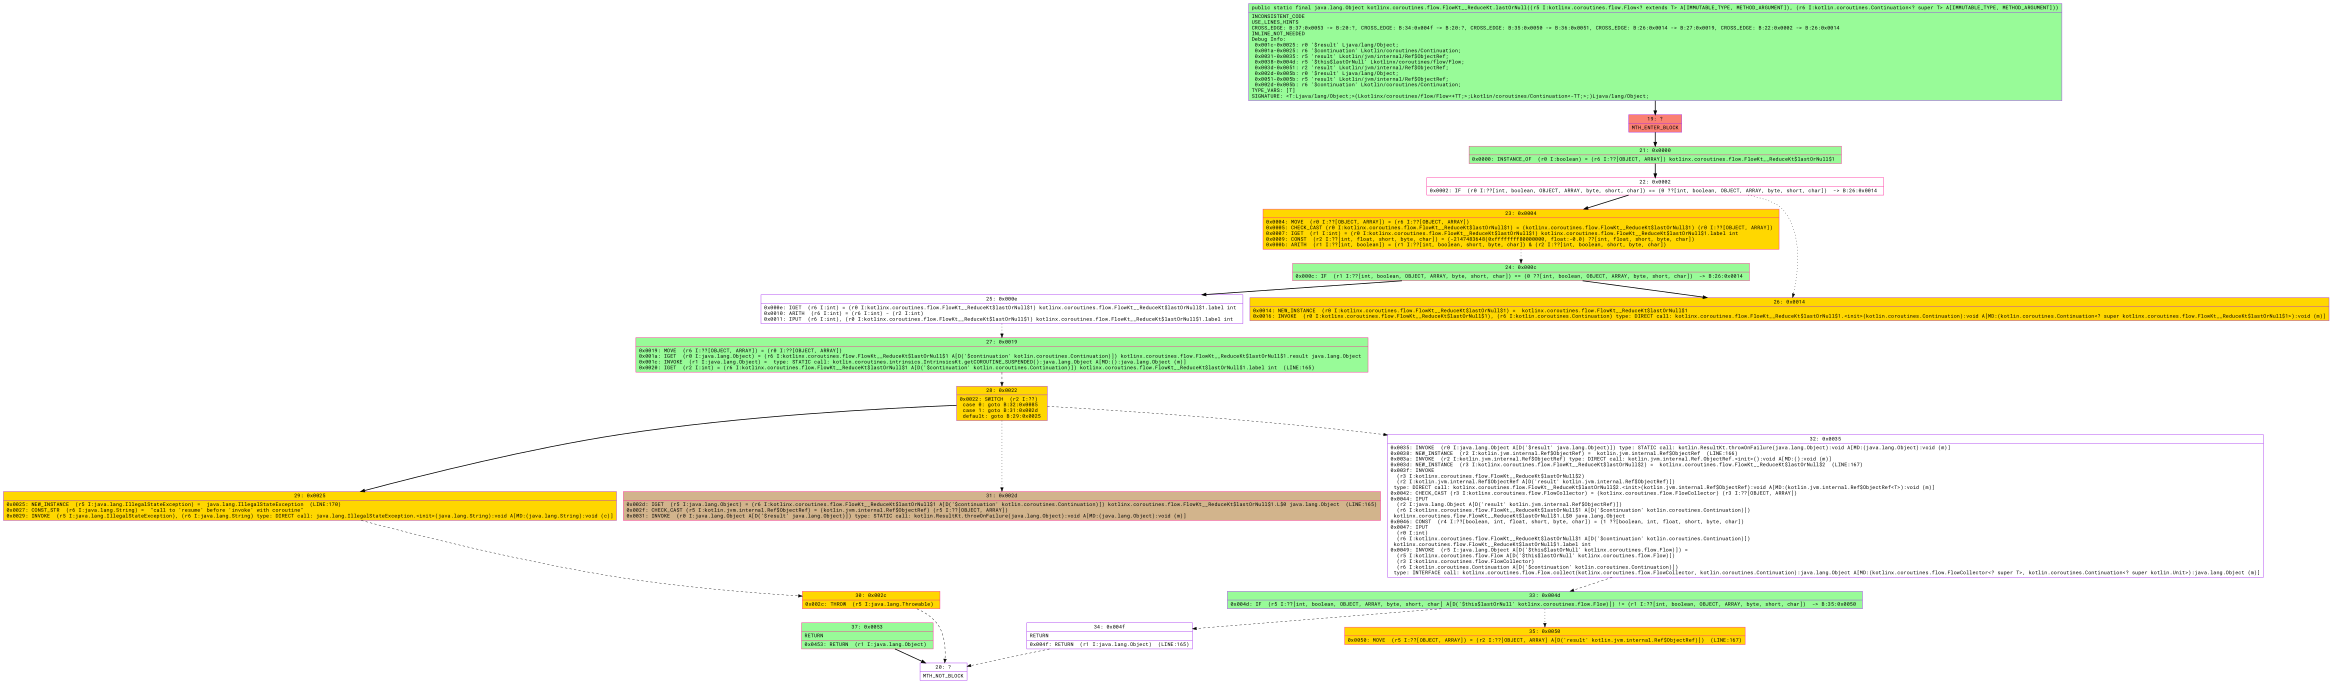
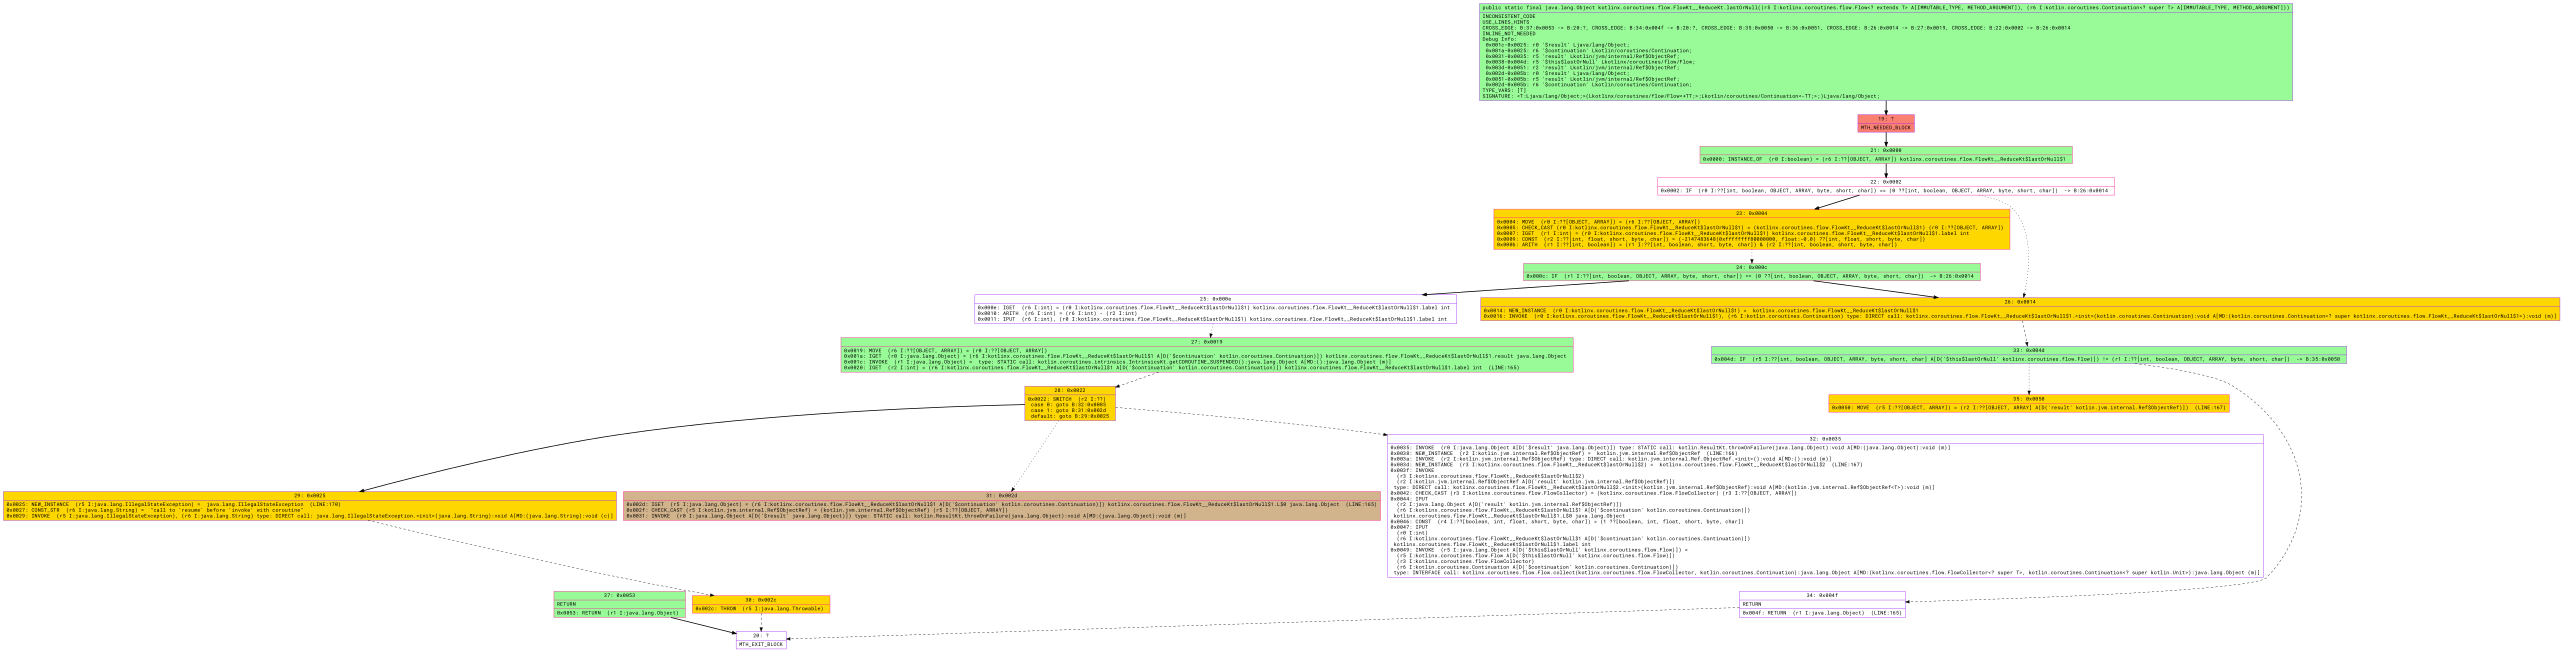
(1655, 128) -> (1886, 128)
(1593, 584) -> (2025, 332)
(867, 644) -> (620, 613)
(944, 676) -> (761, 644)
